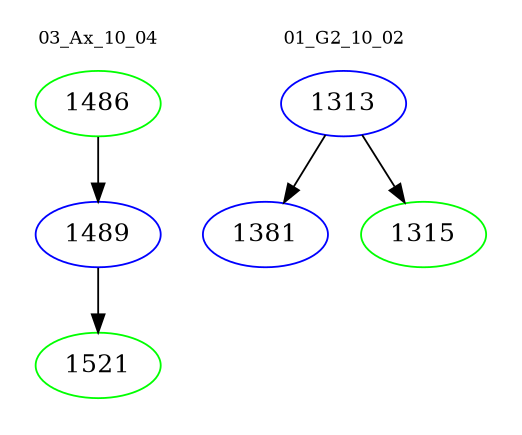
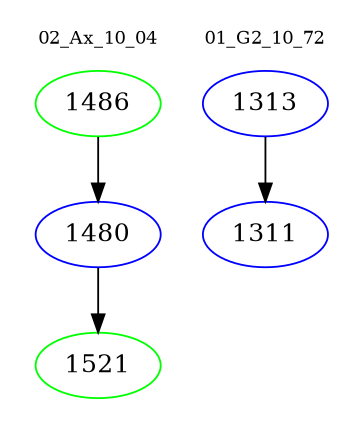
(98, 39) -> (98, 39)
(345, 39) -> (265, 39)
(98, 235) -> (98, 235)
(265, 235) -> (265, 235)
(424, 235) -> none
